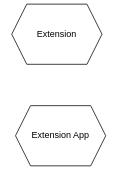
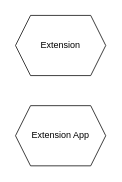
(57, 34) -> (60, 45)
